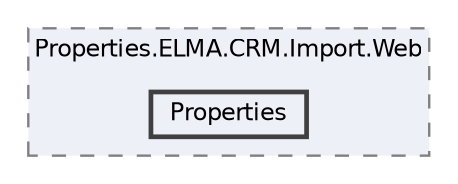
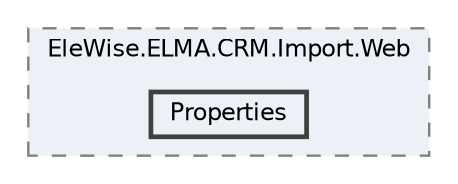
(229, 51) -> (229, 51)
